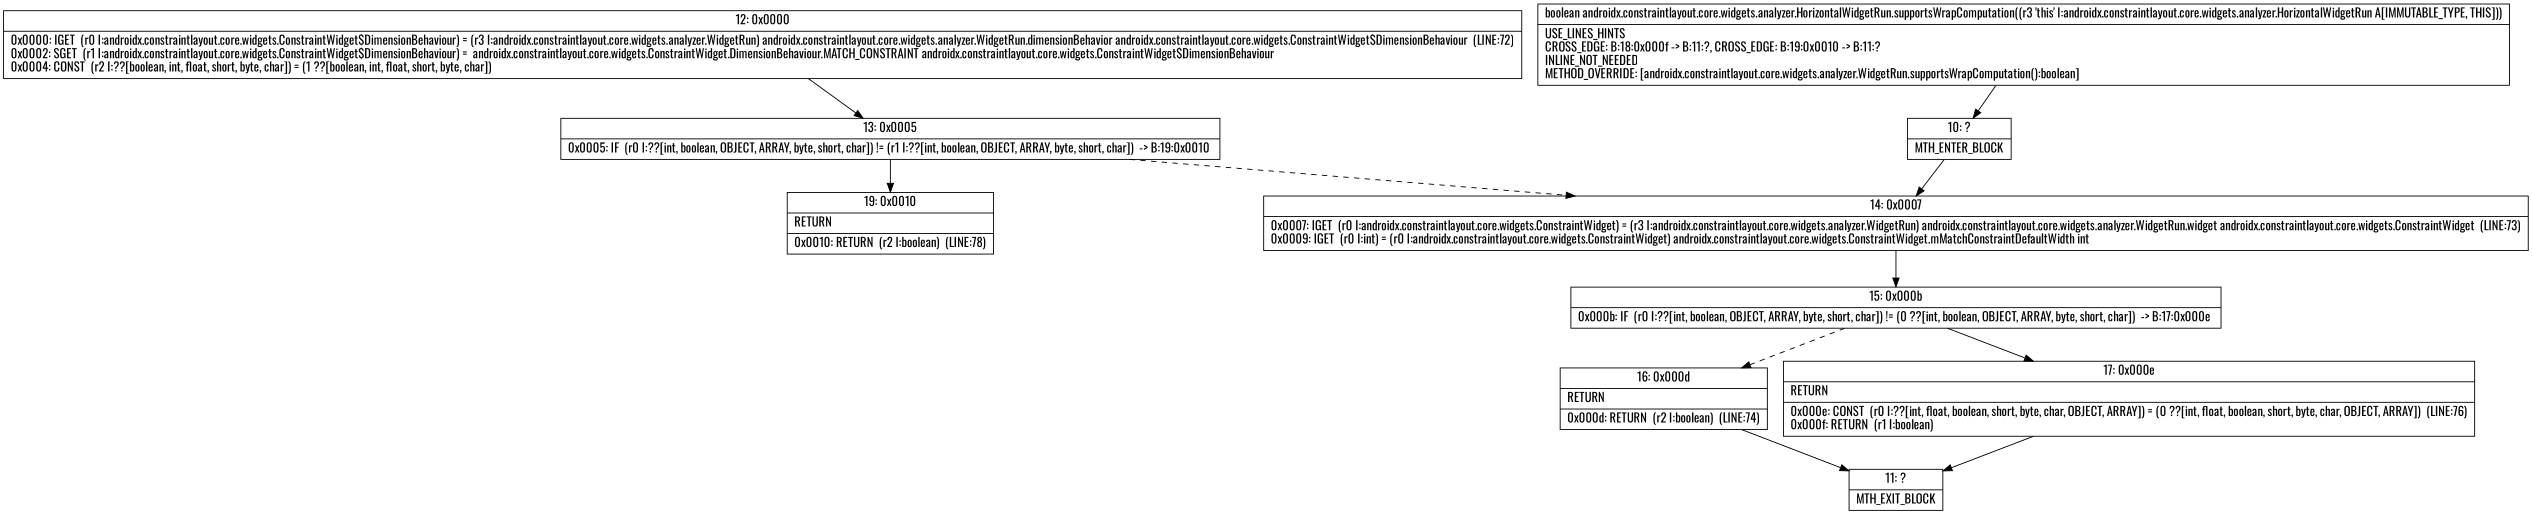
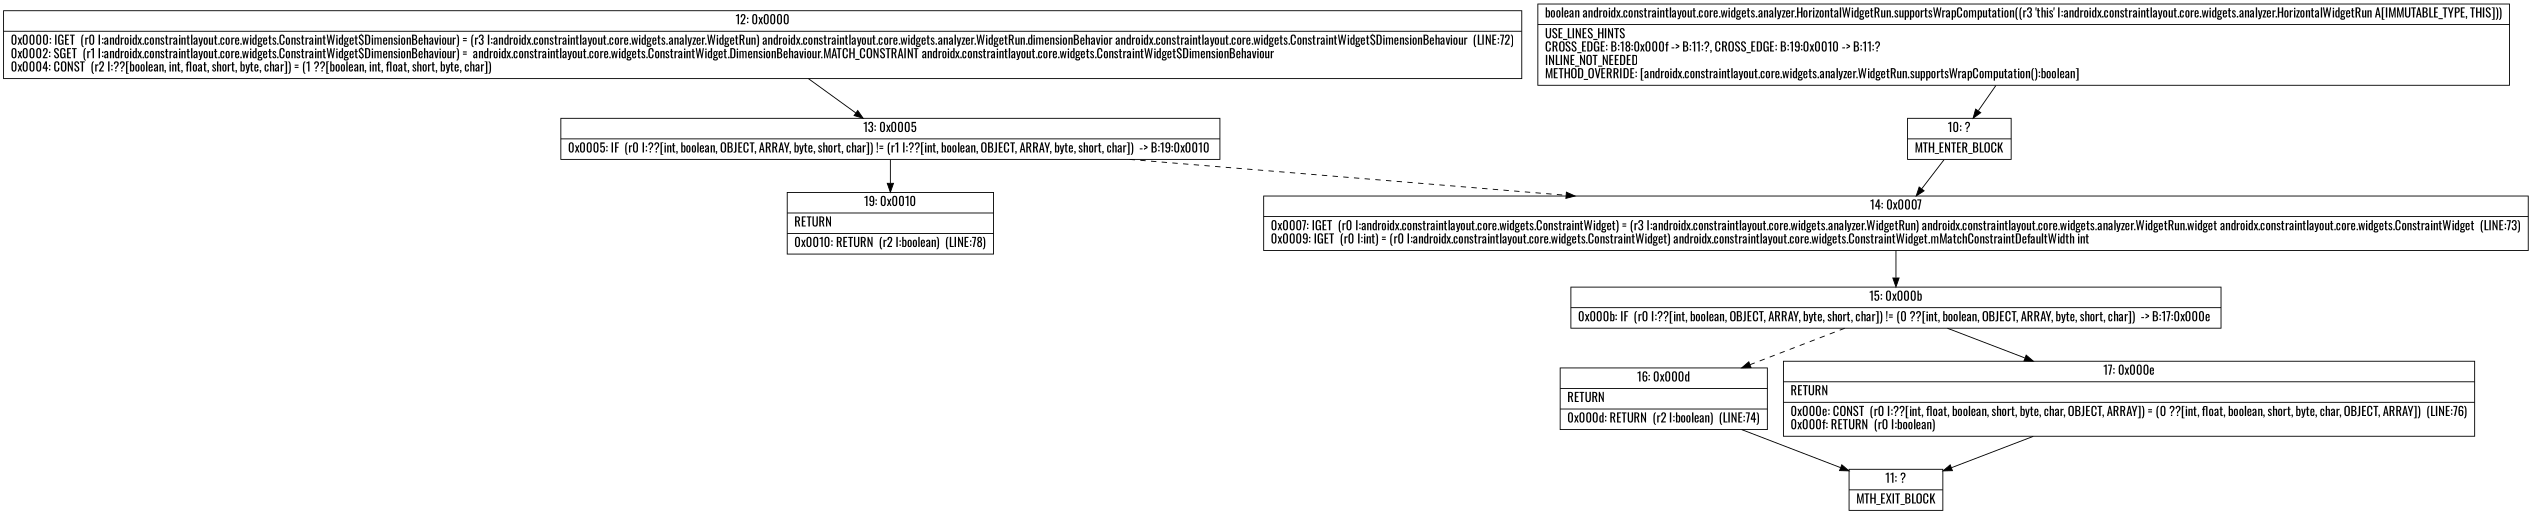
(1863, 426) -> (1865, 426)
